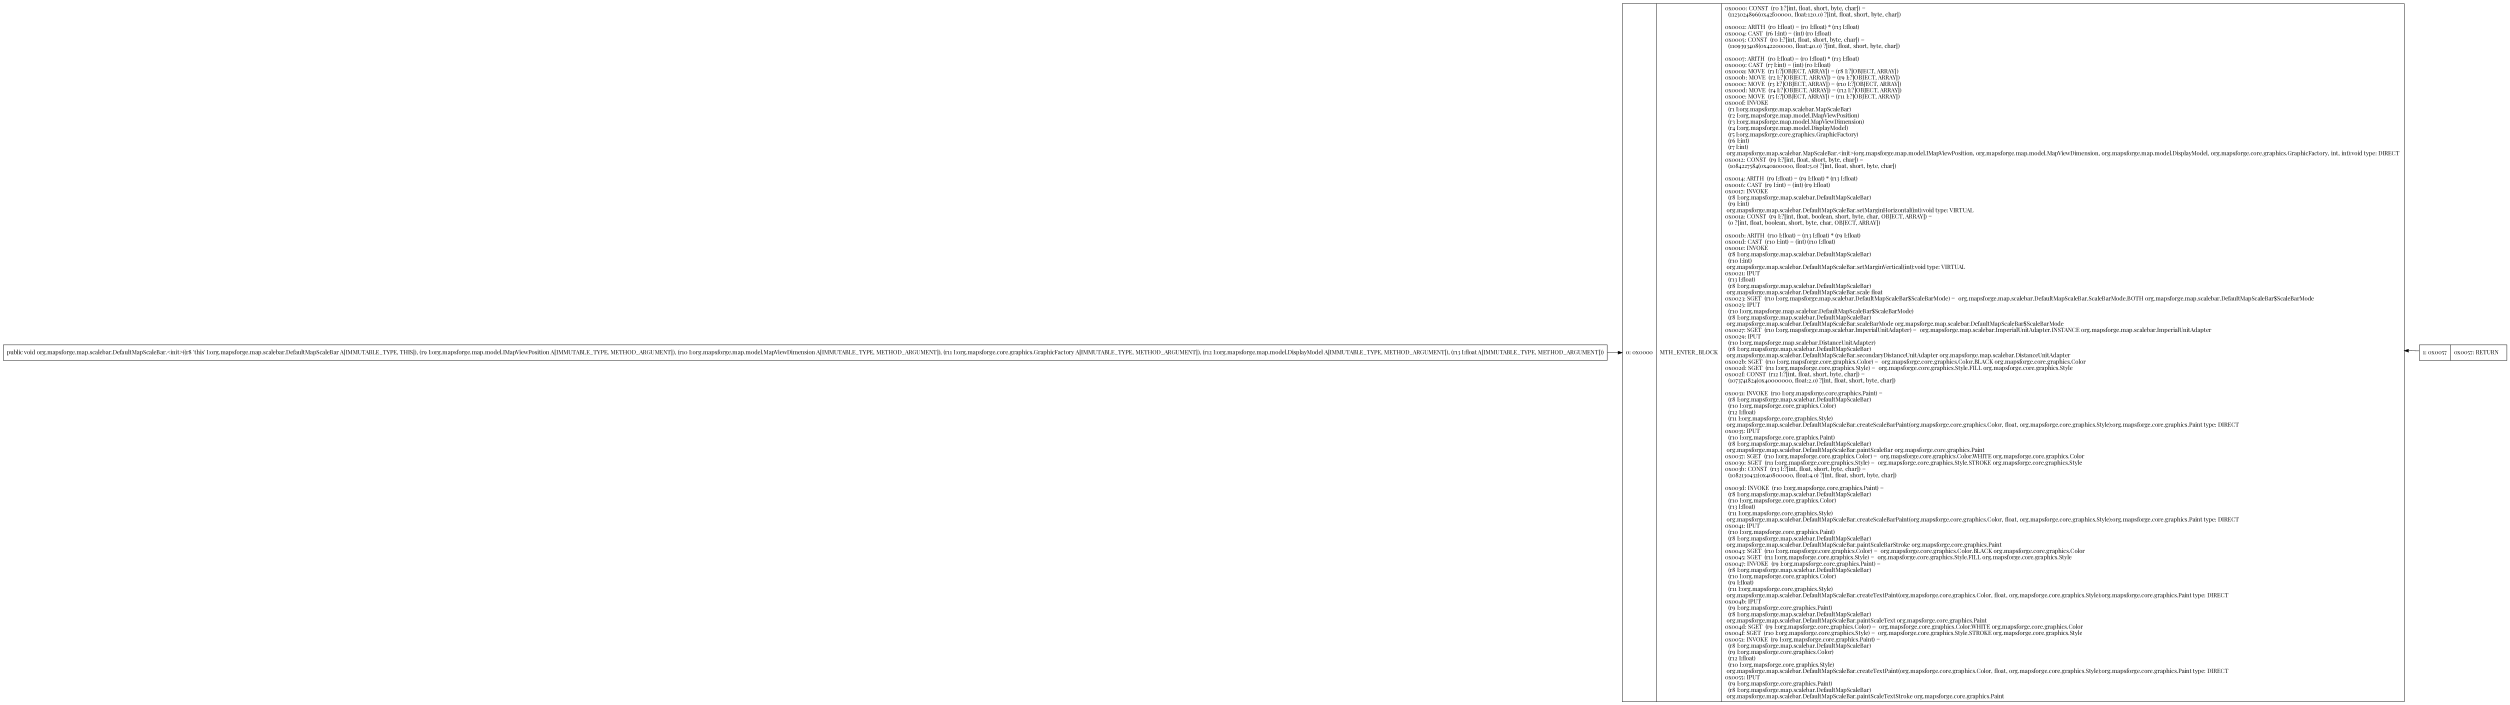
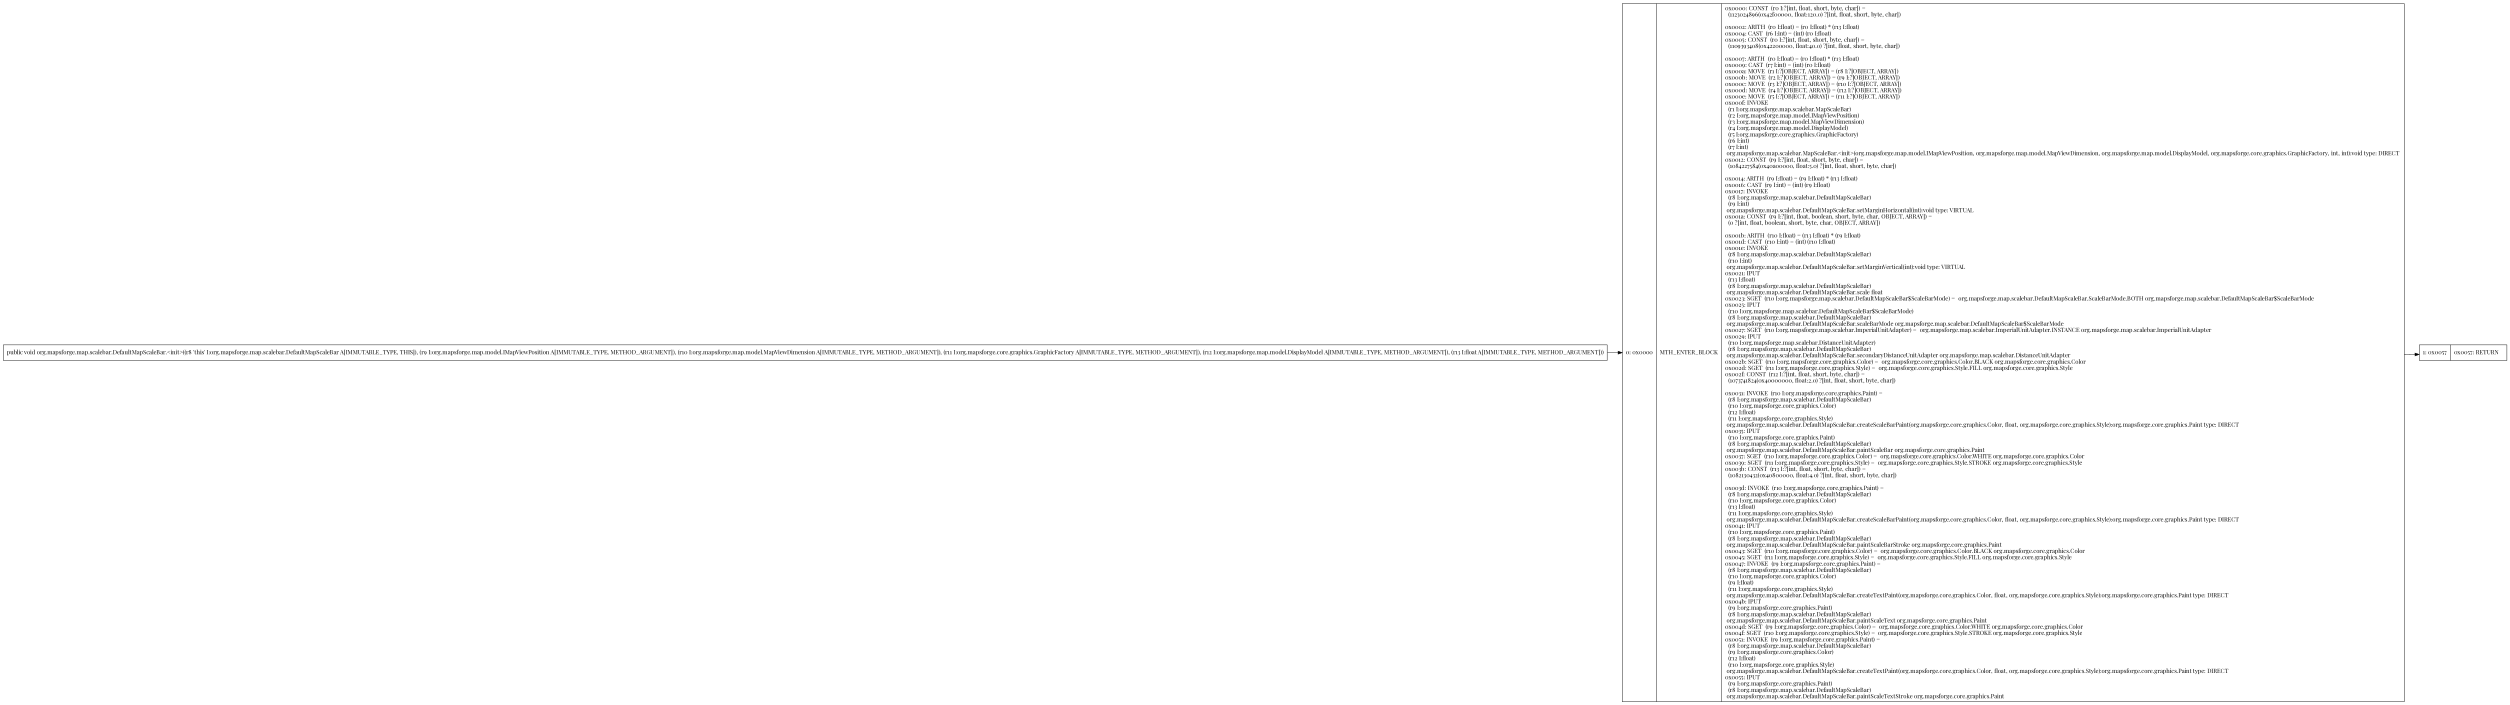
(2414, 351) -> (2410, 355)
